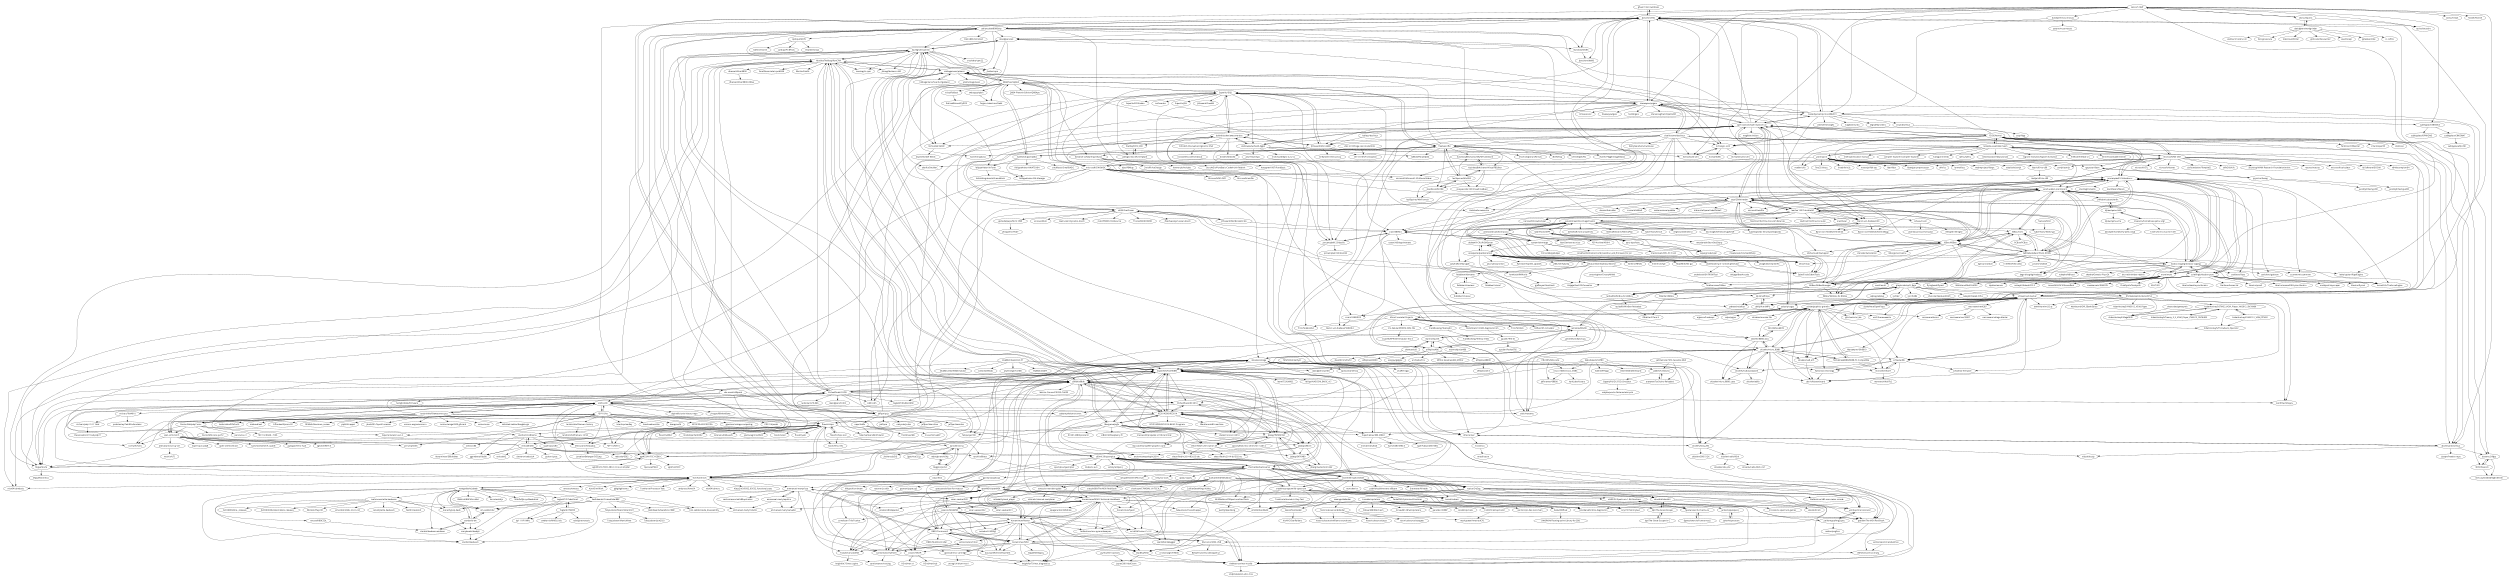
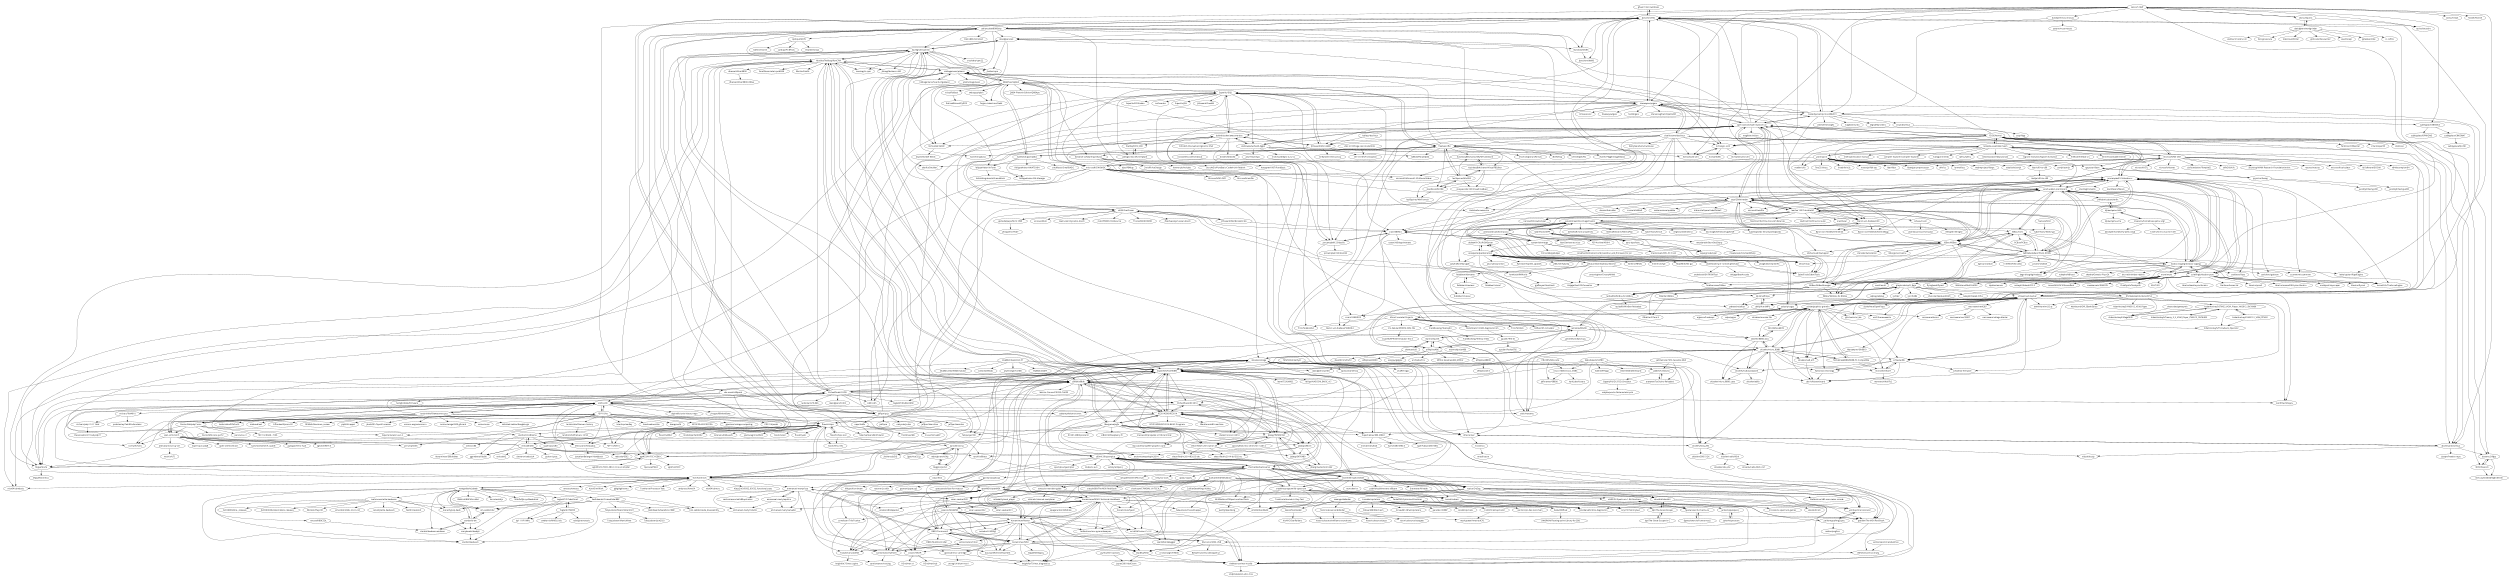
(1639, 312) -> (1721, 289)
(589, 457) -> (589, 457)
